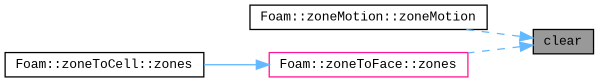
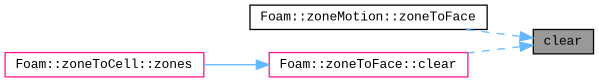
(369, 17) -> (369, 17)
(104, 65) -> (104, 65)
(369, 65) -> (369, 65)
